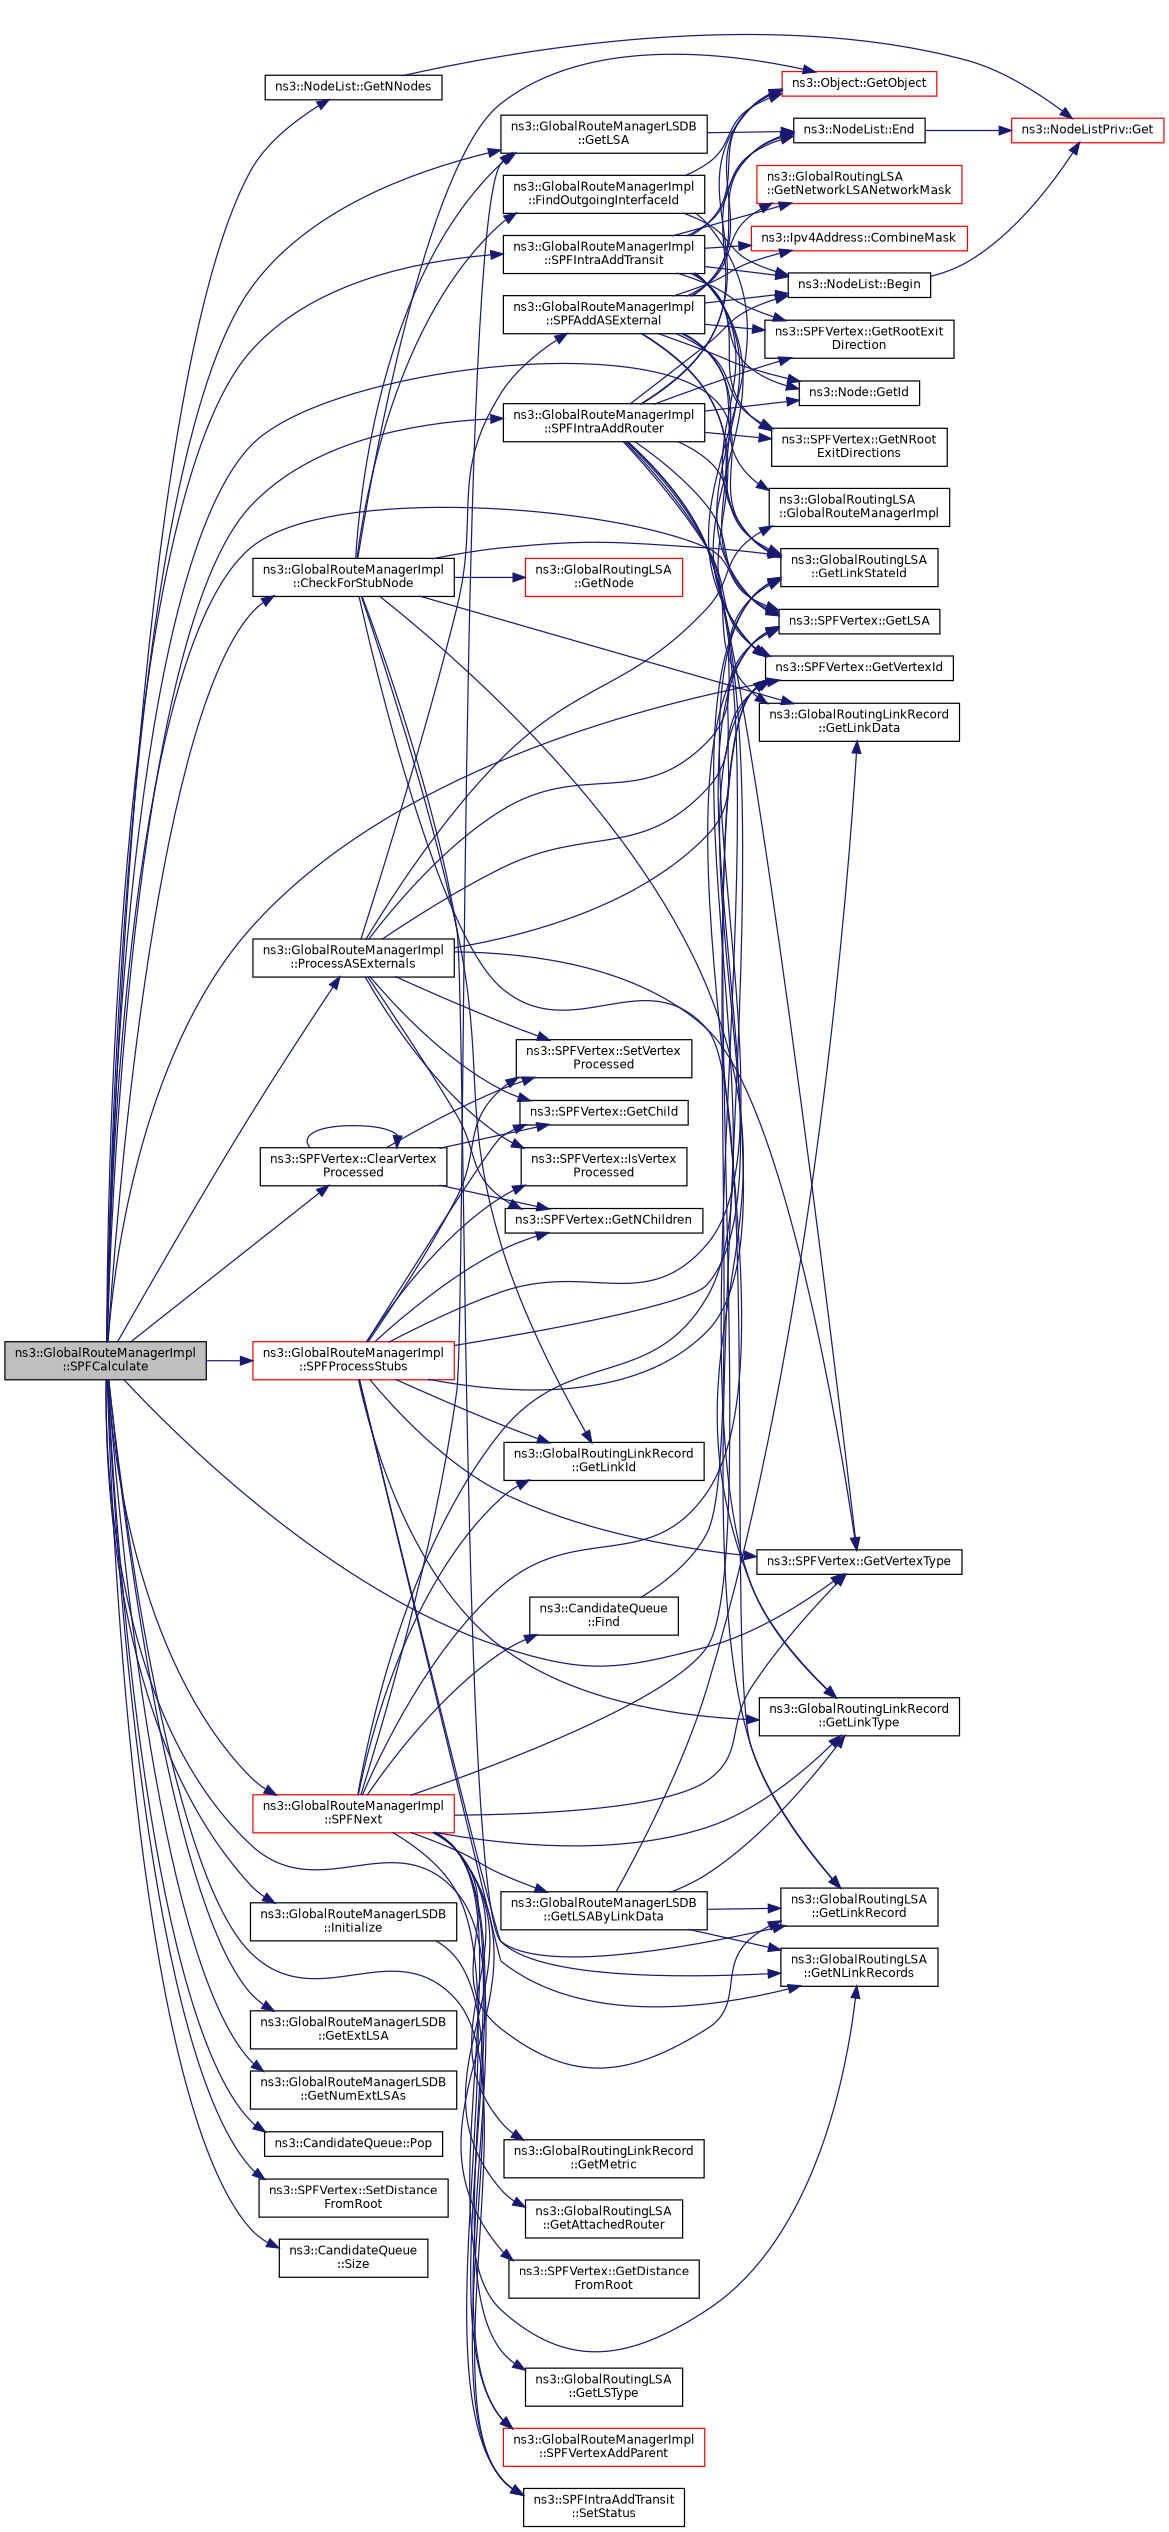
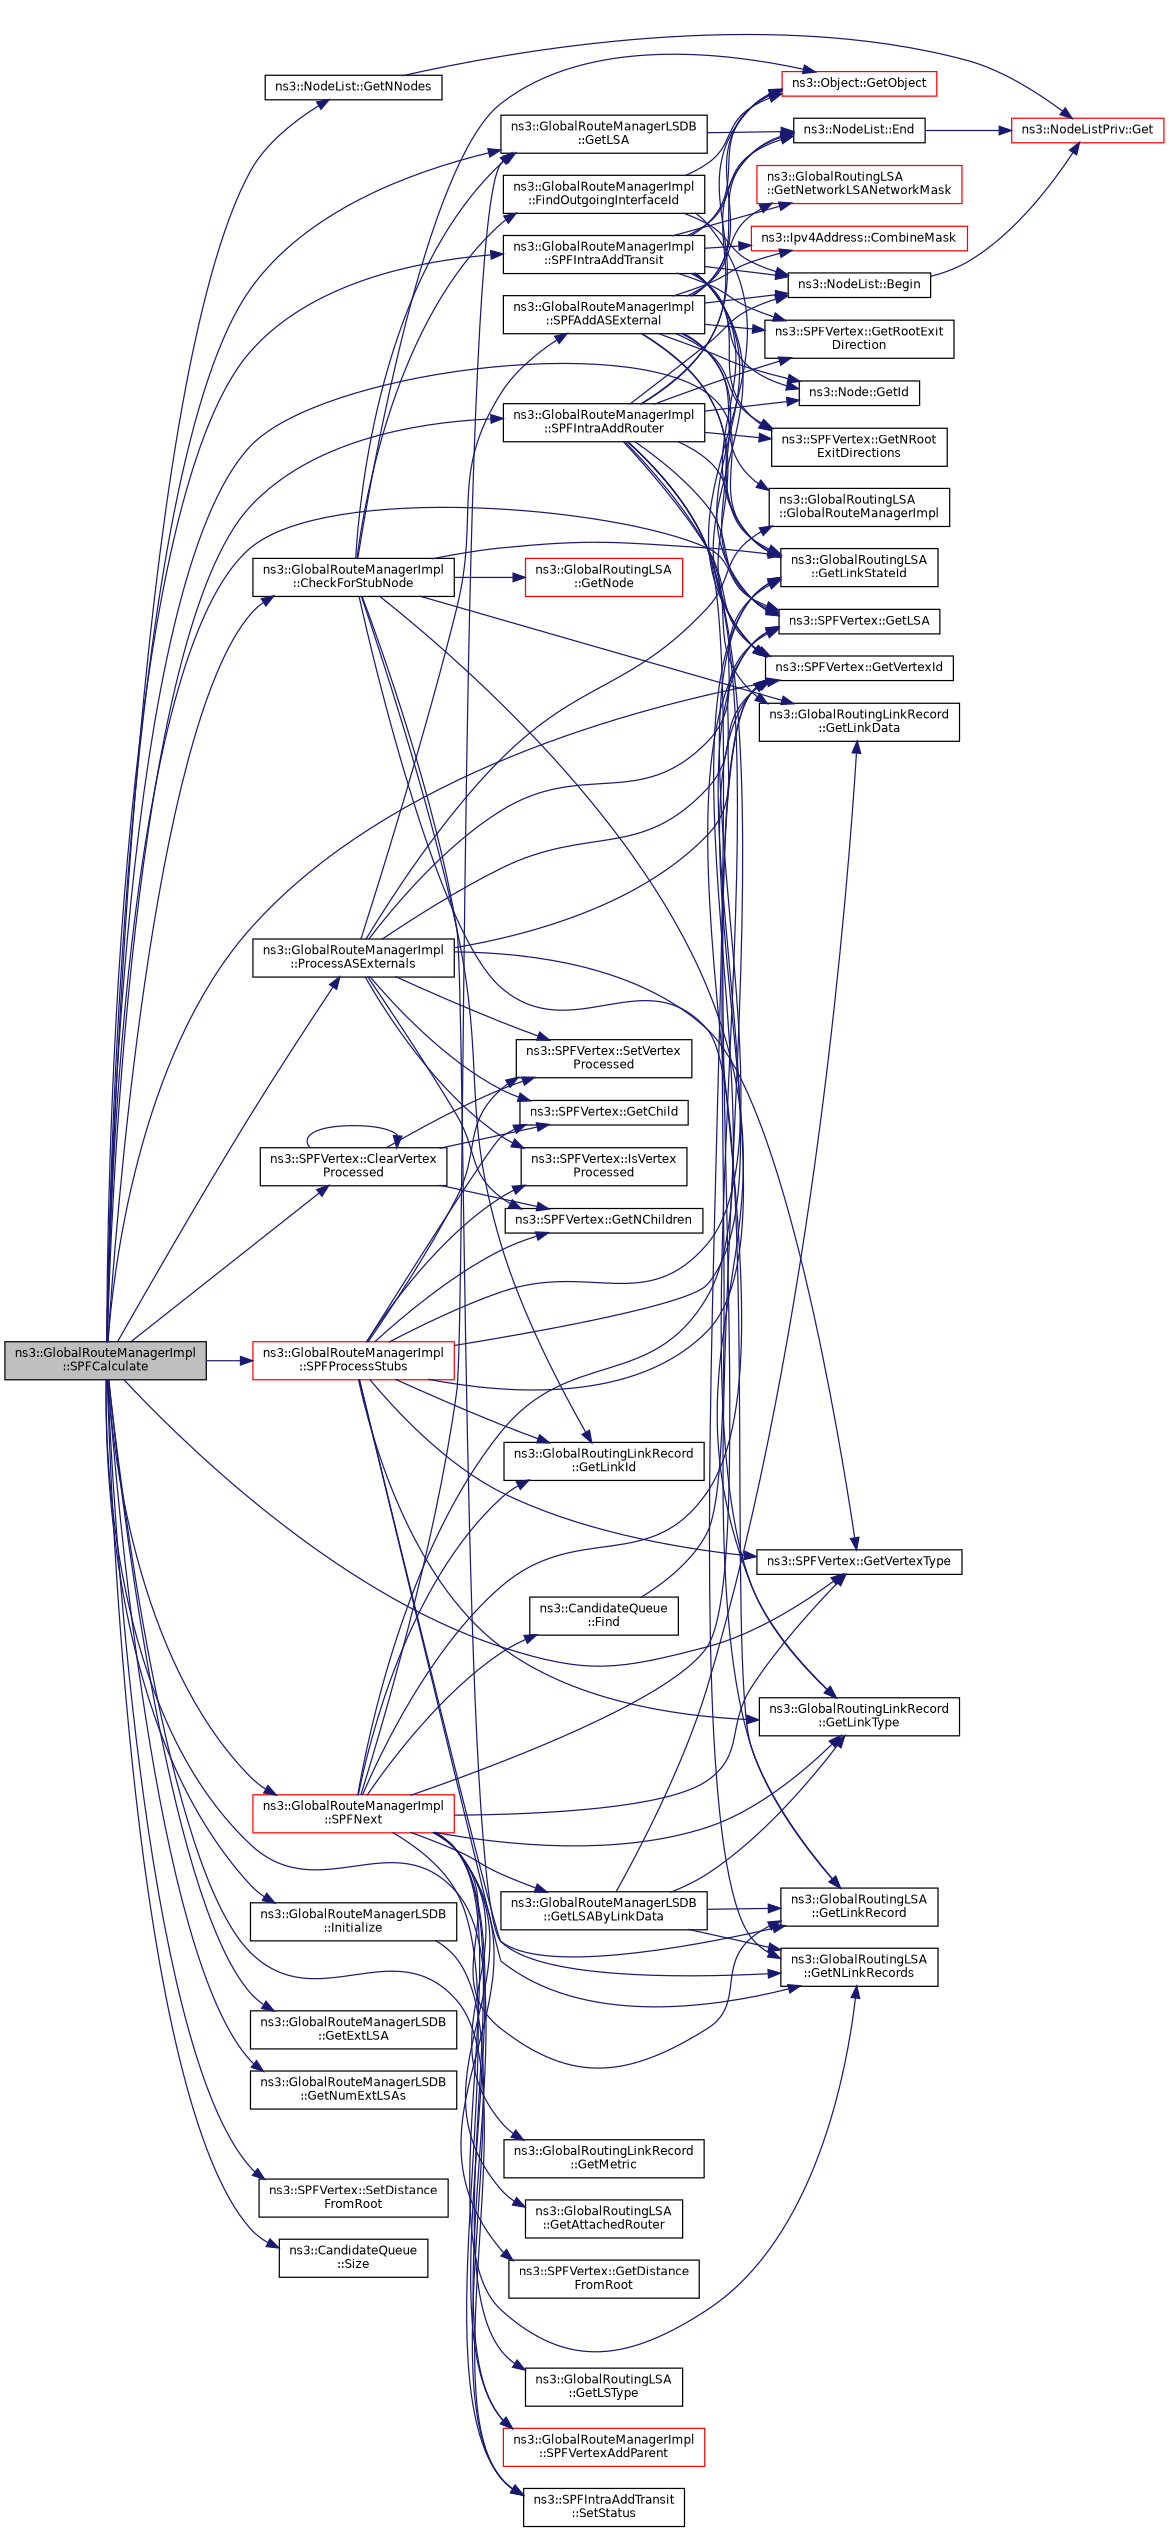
(783, 974) -> (715, 1189)
(354, 2144) -> none
